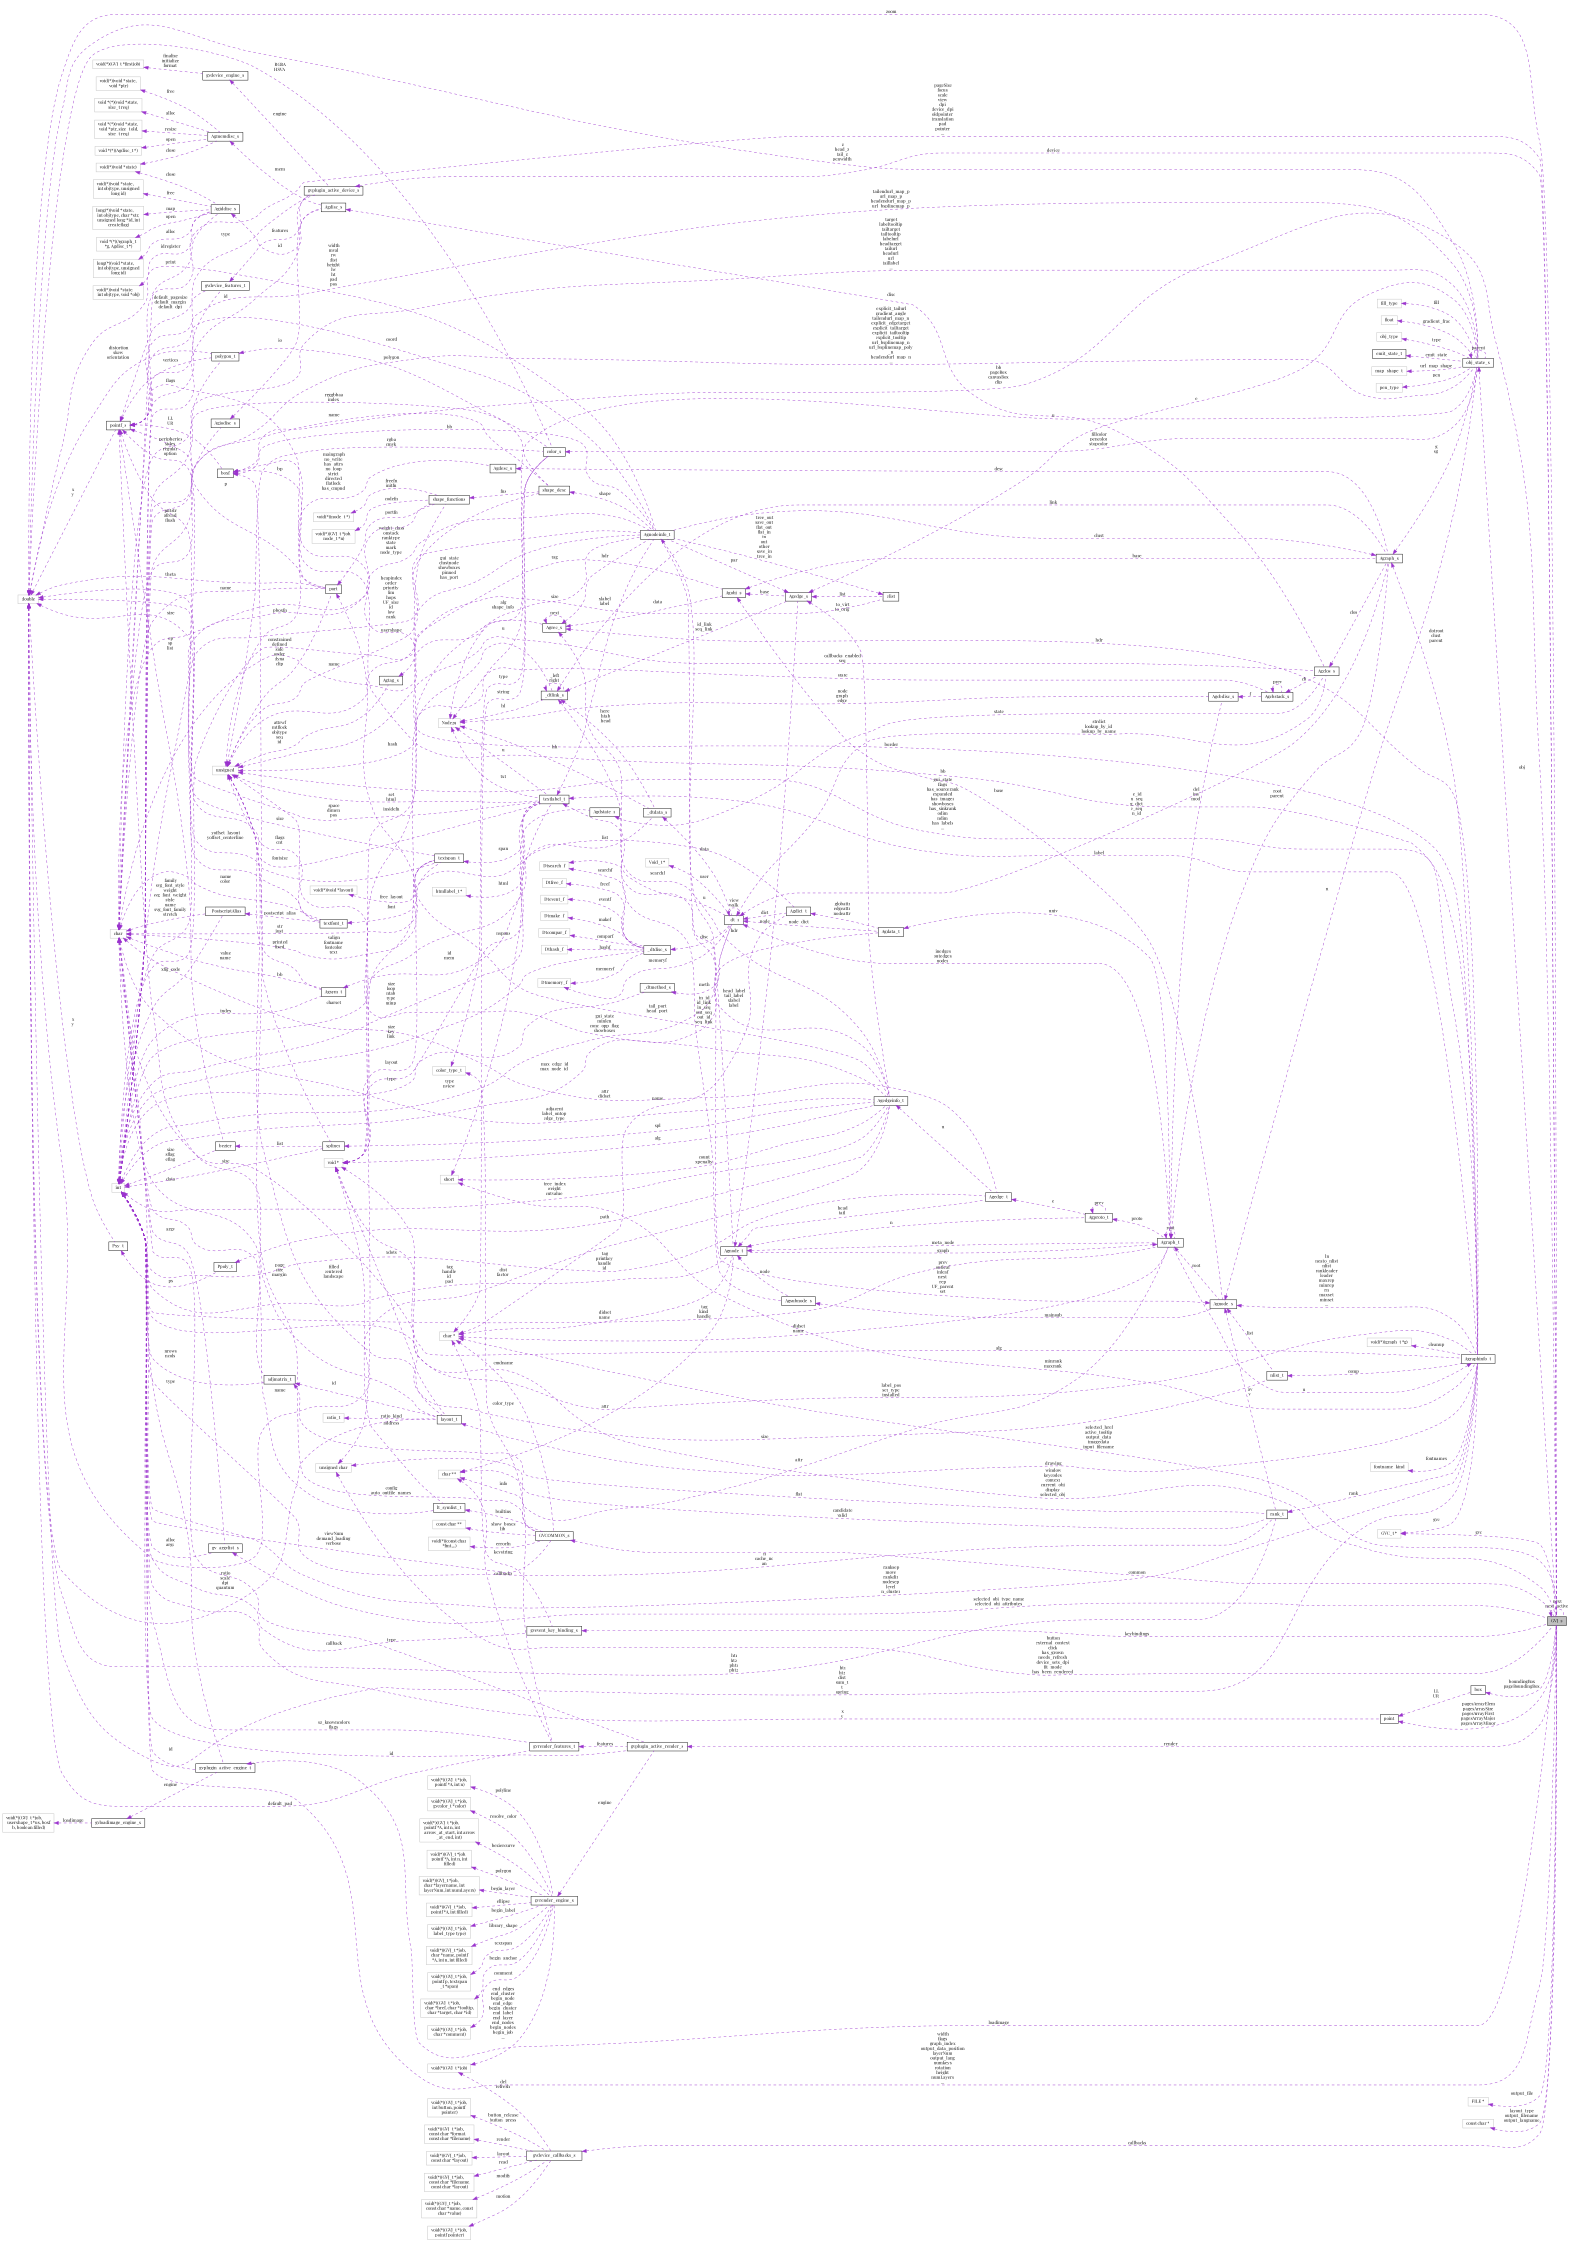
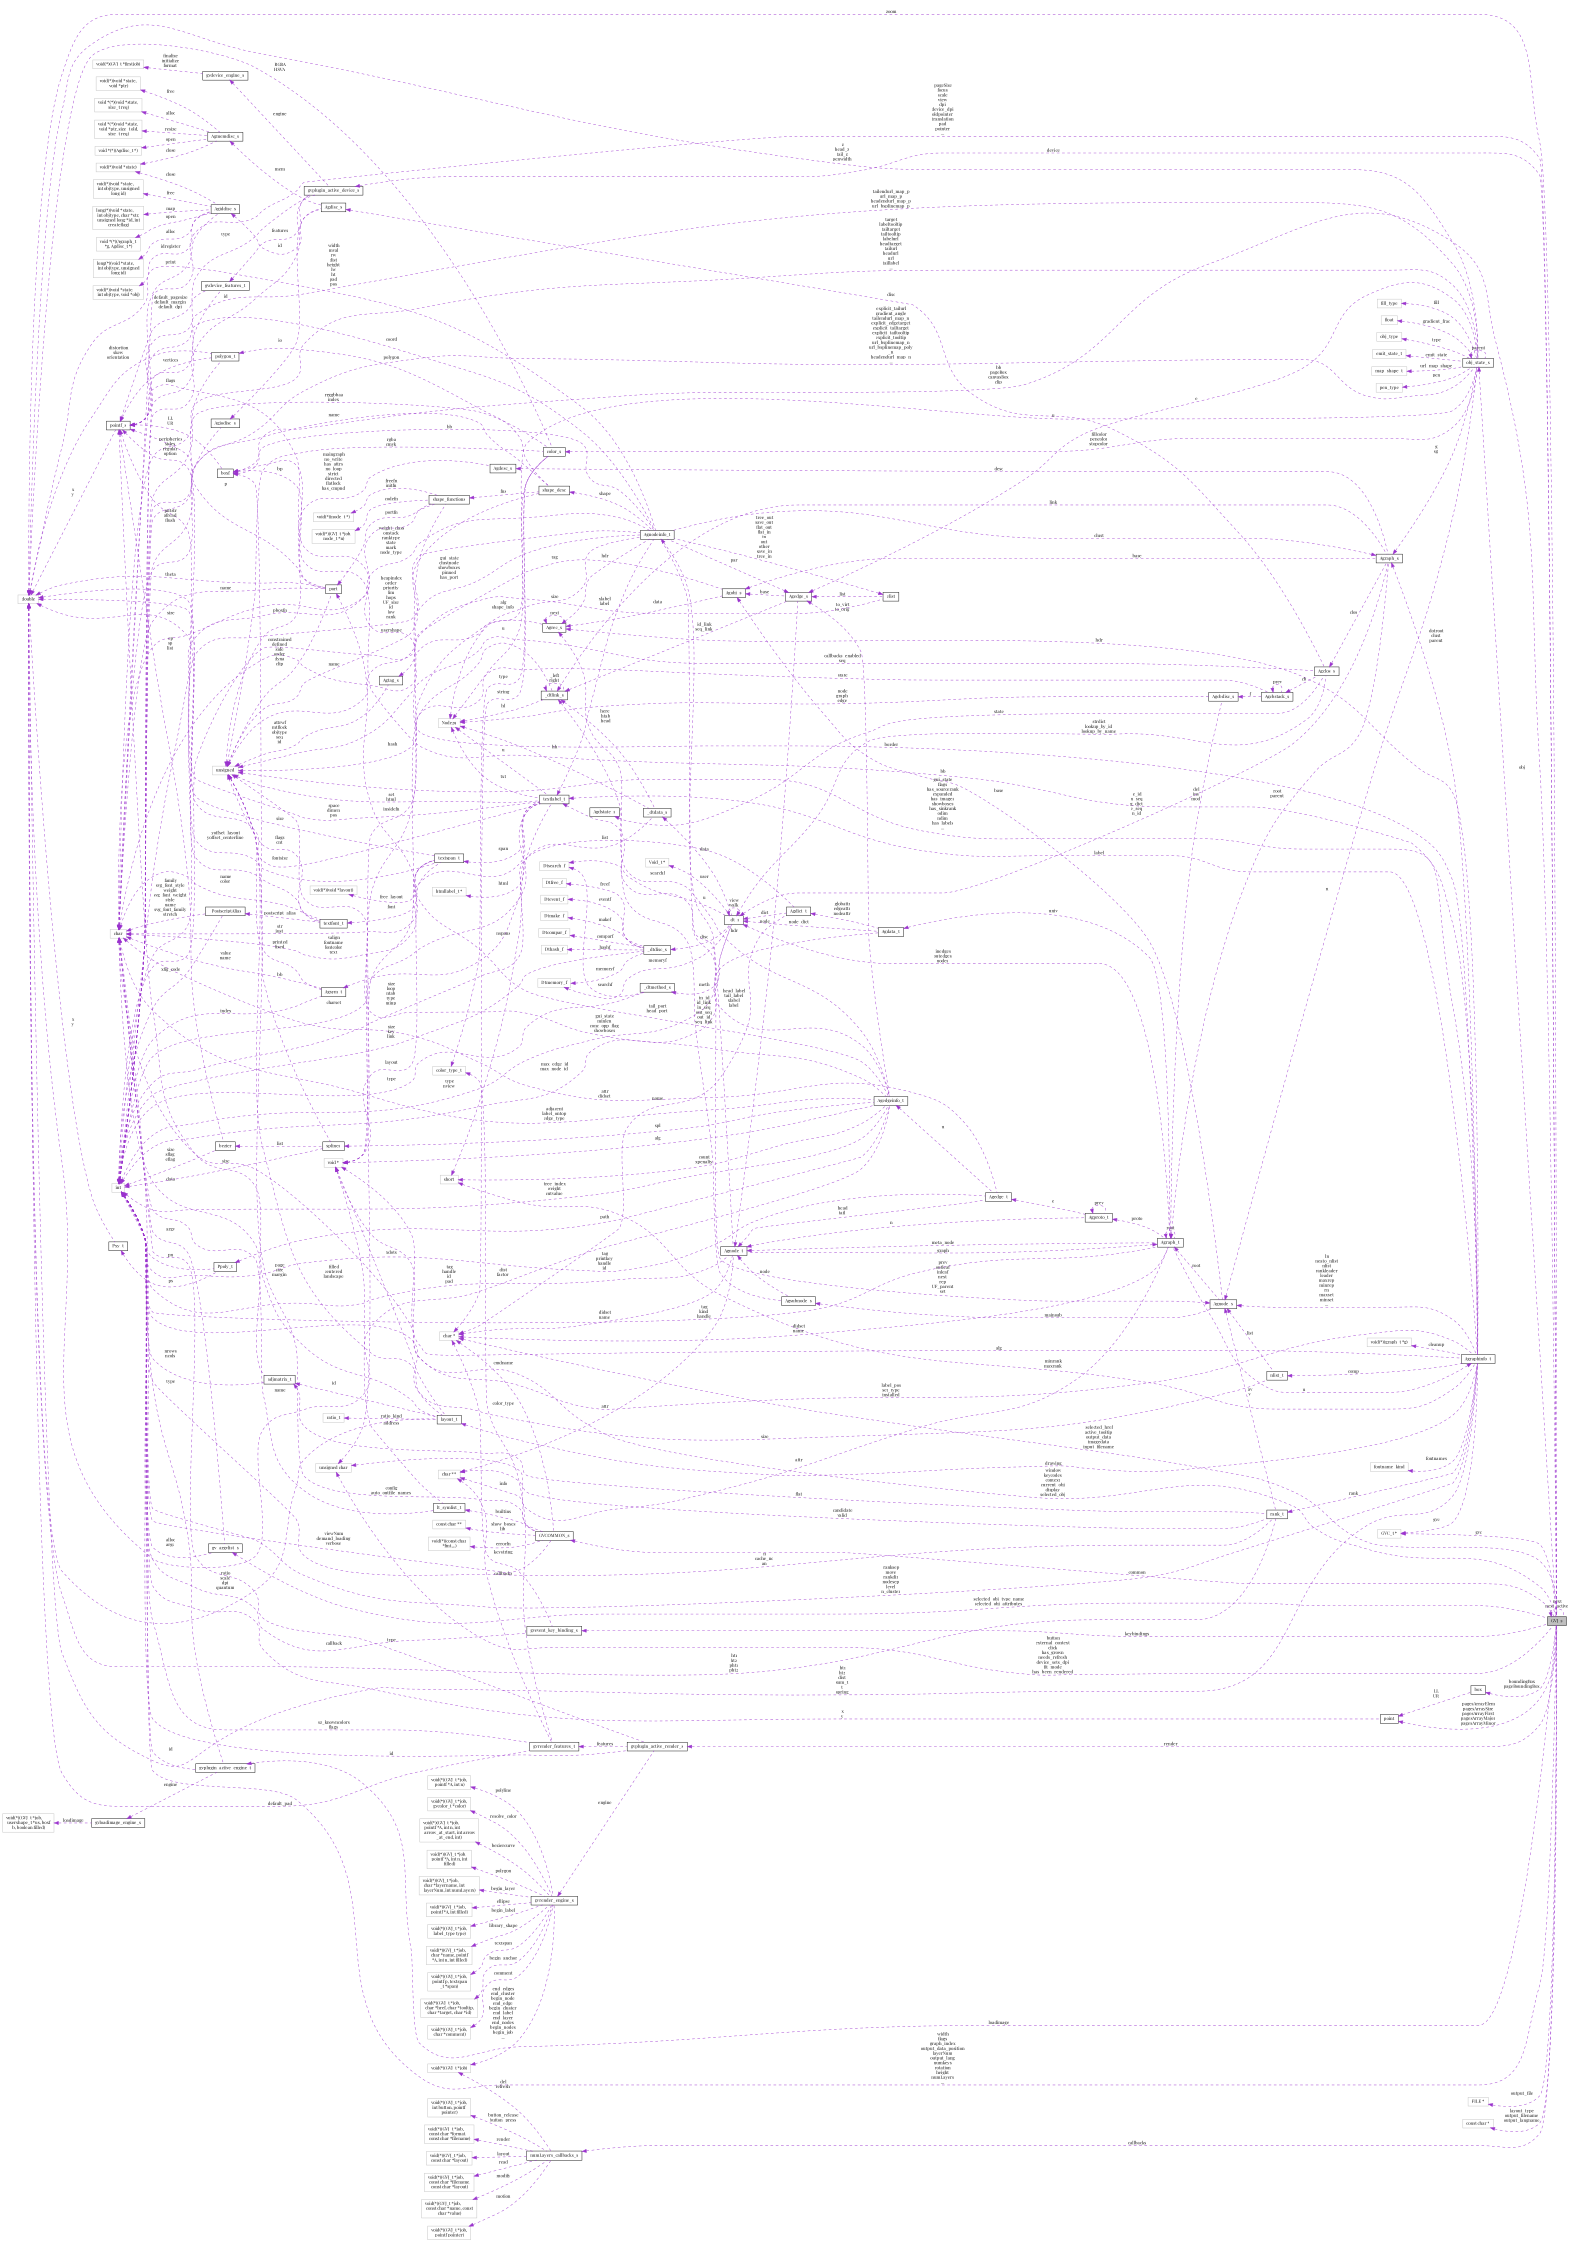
(1389, 354) -> (1389, 354)
(620, 882) -> (583, 955)
(469, 978) -> none
none -> (151, 1256)
(554, 2156) -> (554, 2156)
